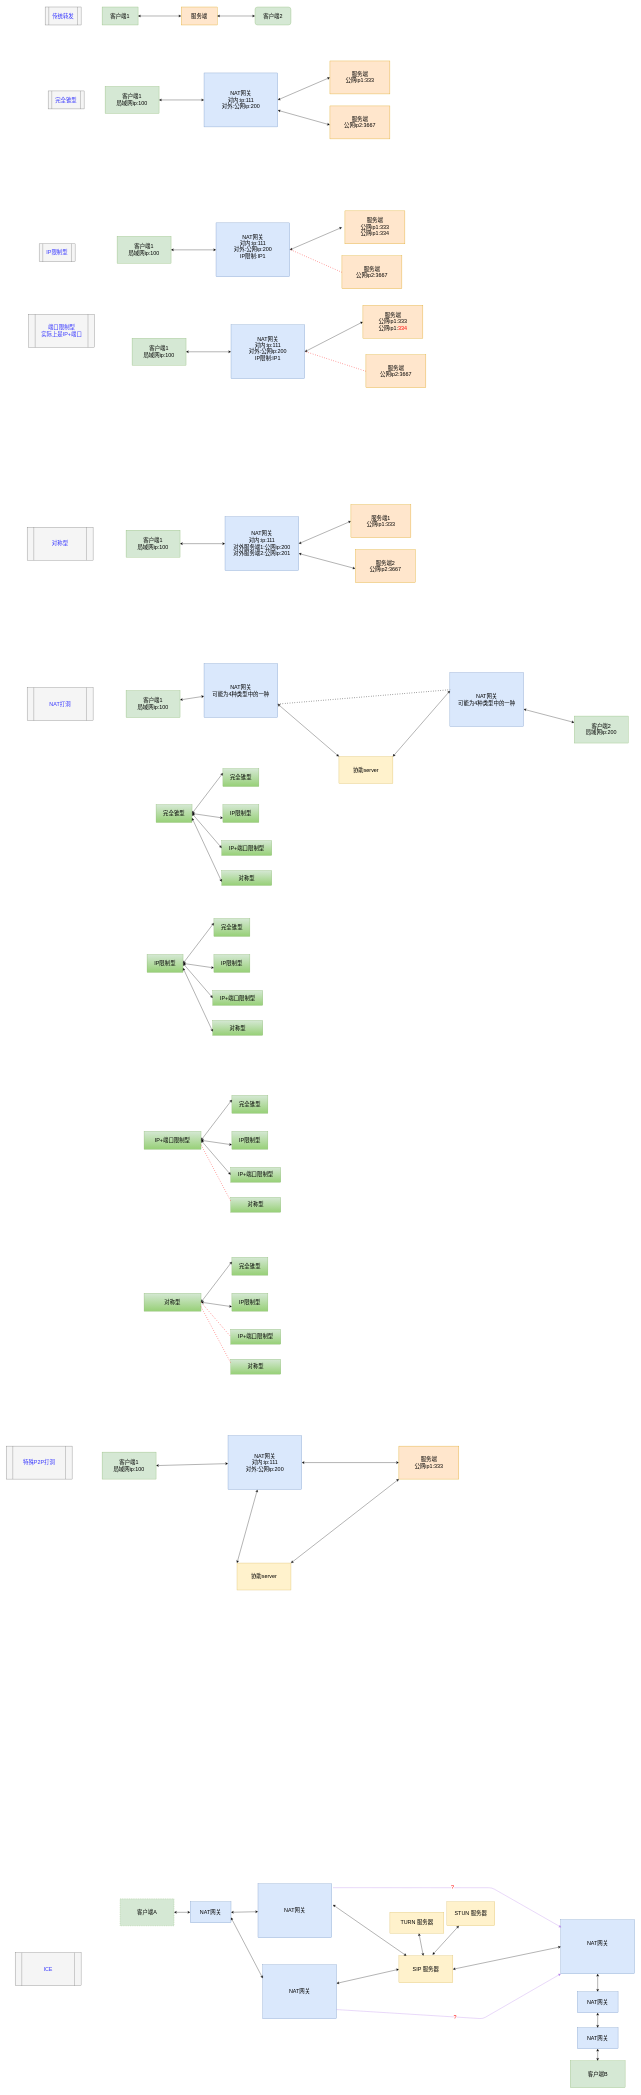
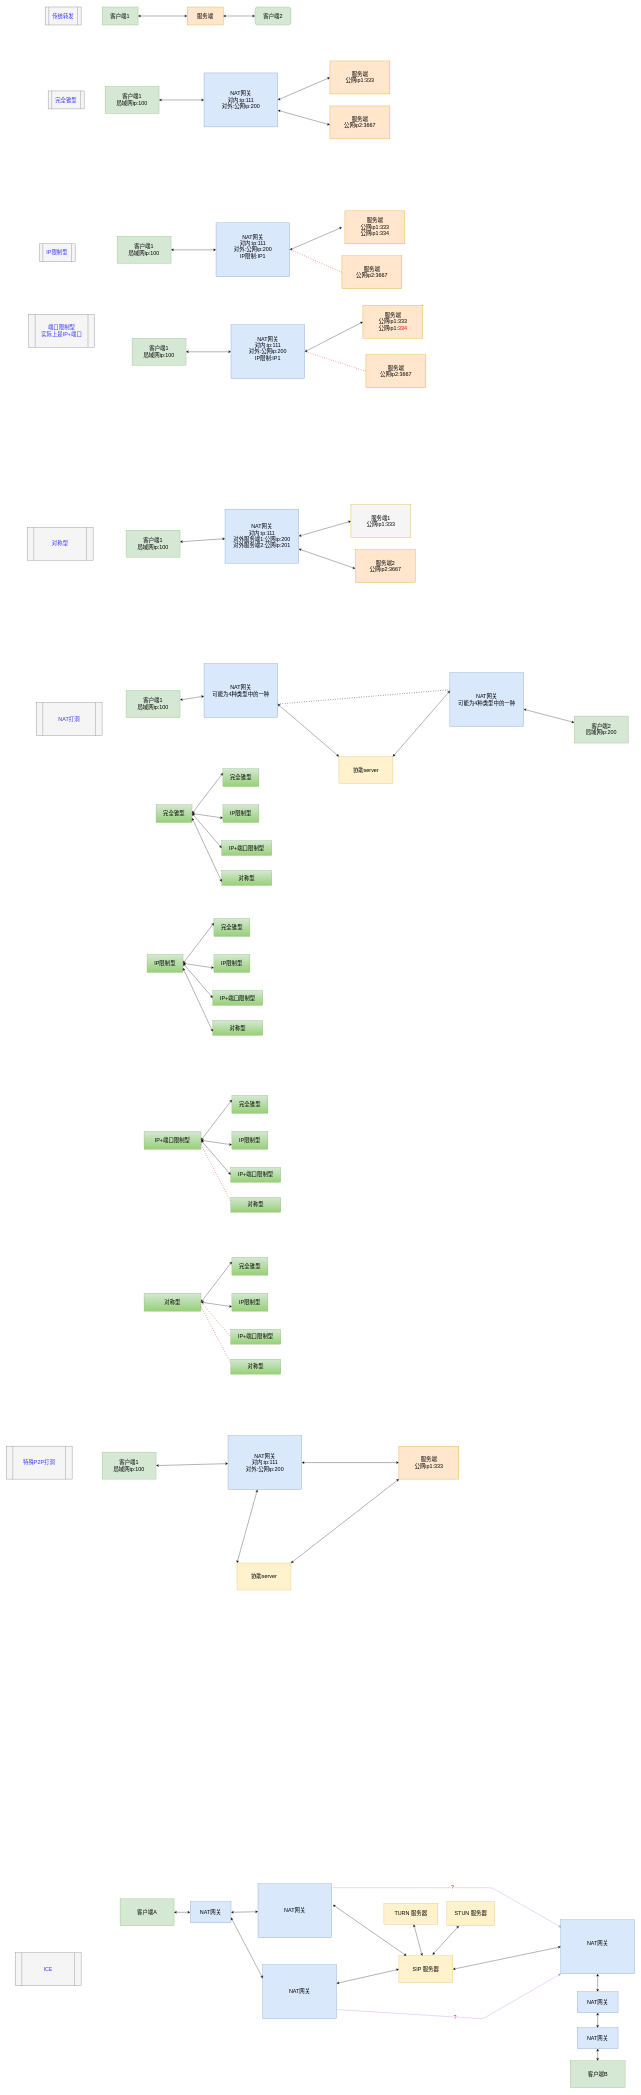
(199, 15) -> (205, 15)
(381, 521) -> (381, 521)
(262, 543) -> (262, 536)
(60, 704) -> (69, 719)
(147, 1913) -> (147, 1913)
(417, 1923) -> (411, 1914)
